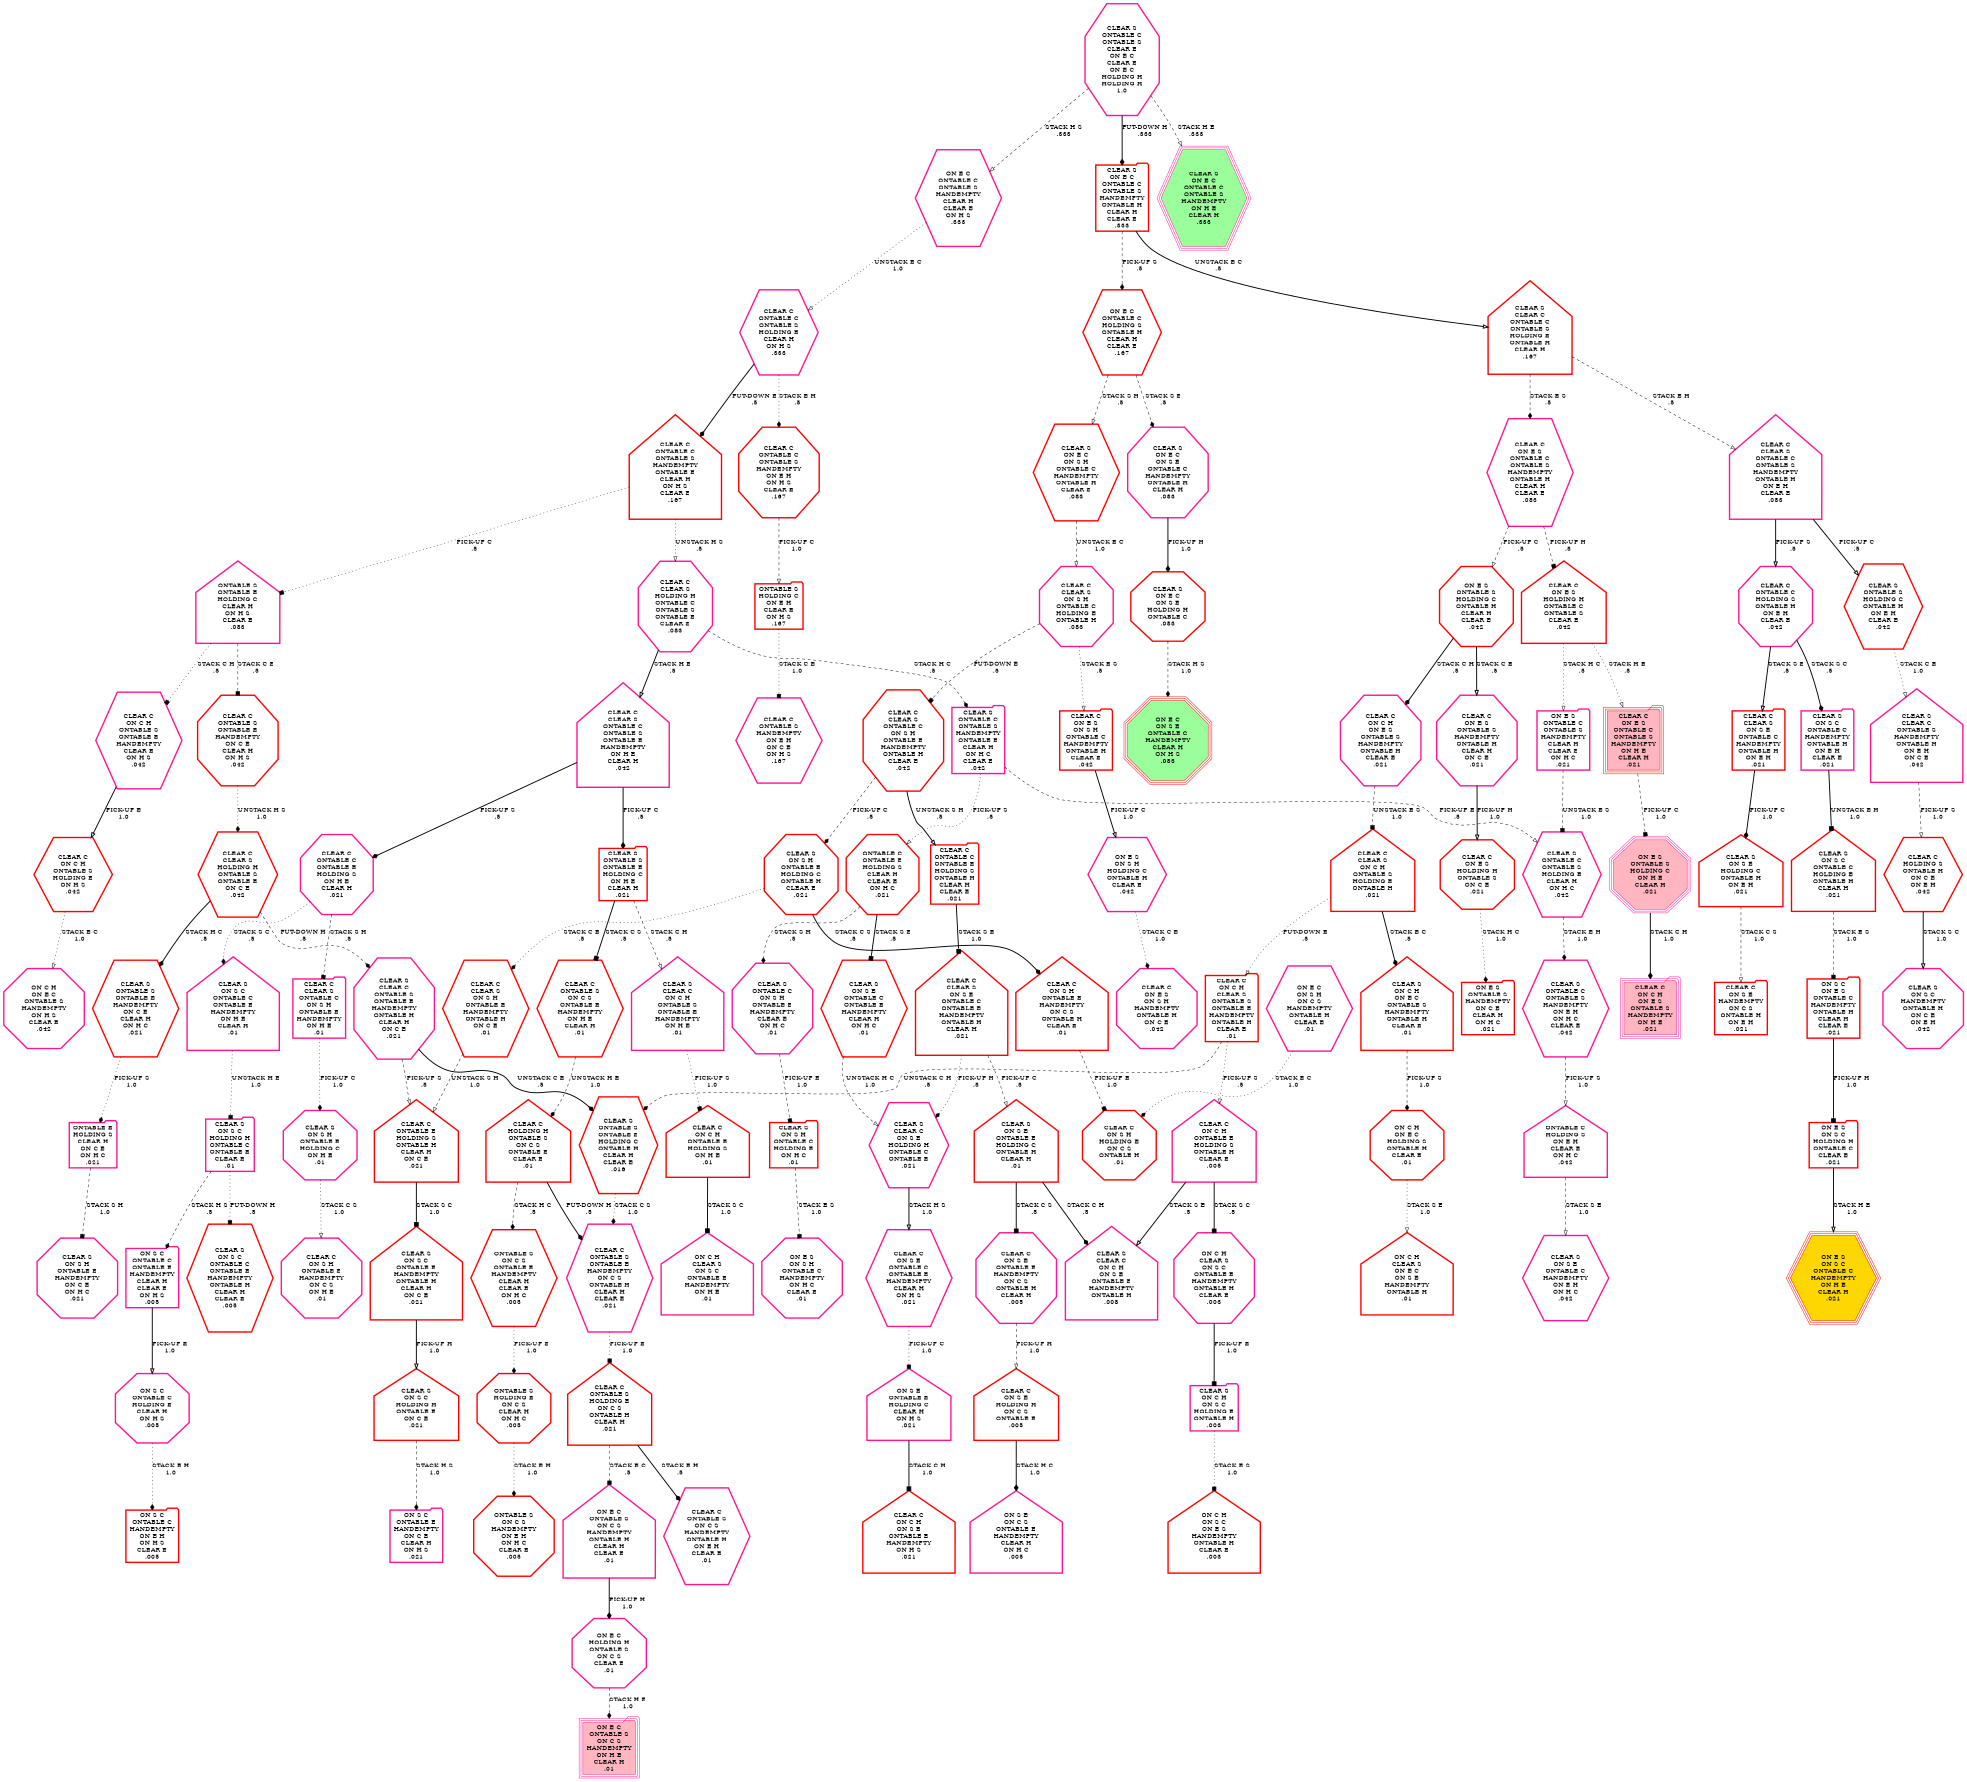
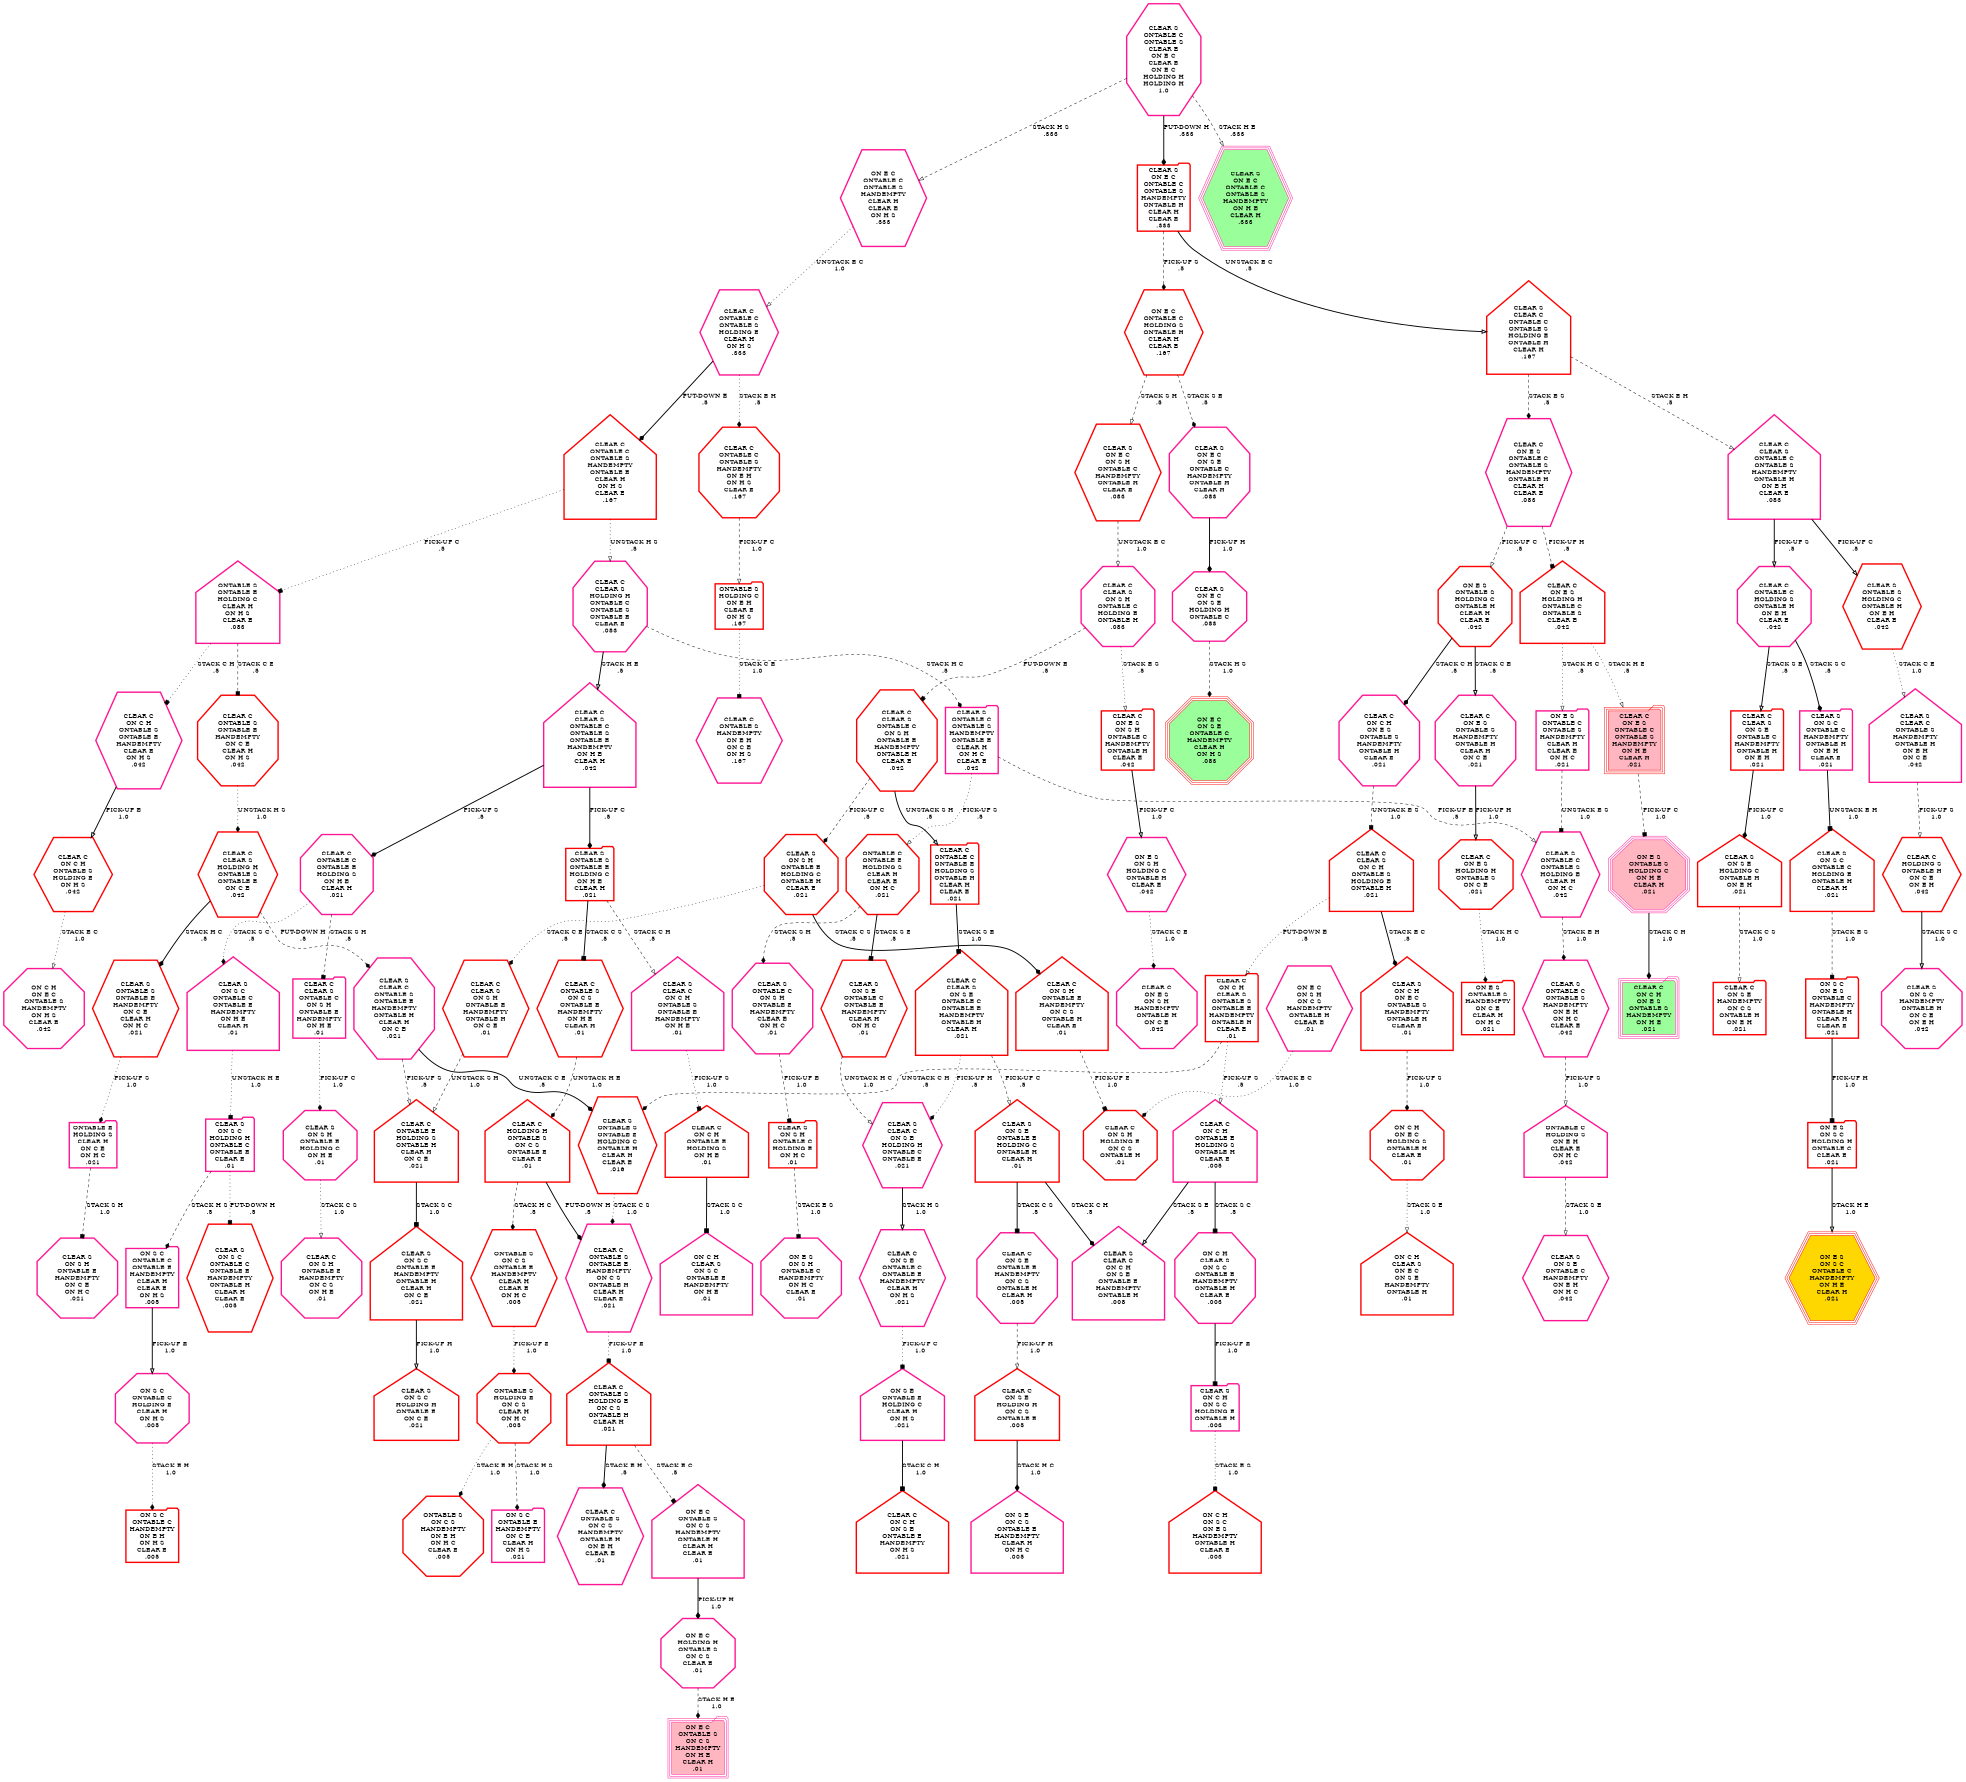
(1168, 606) -> (1210, 606)
(1650, 1009) -> (1649, 1009)
(416, 1472) -> (516, 1474)
